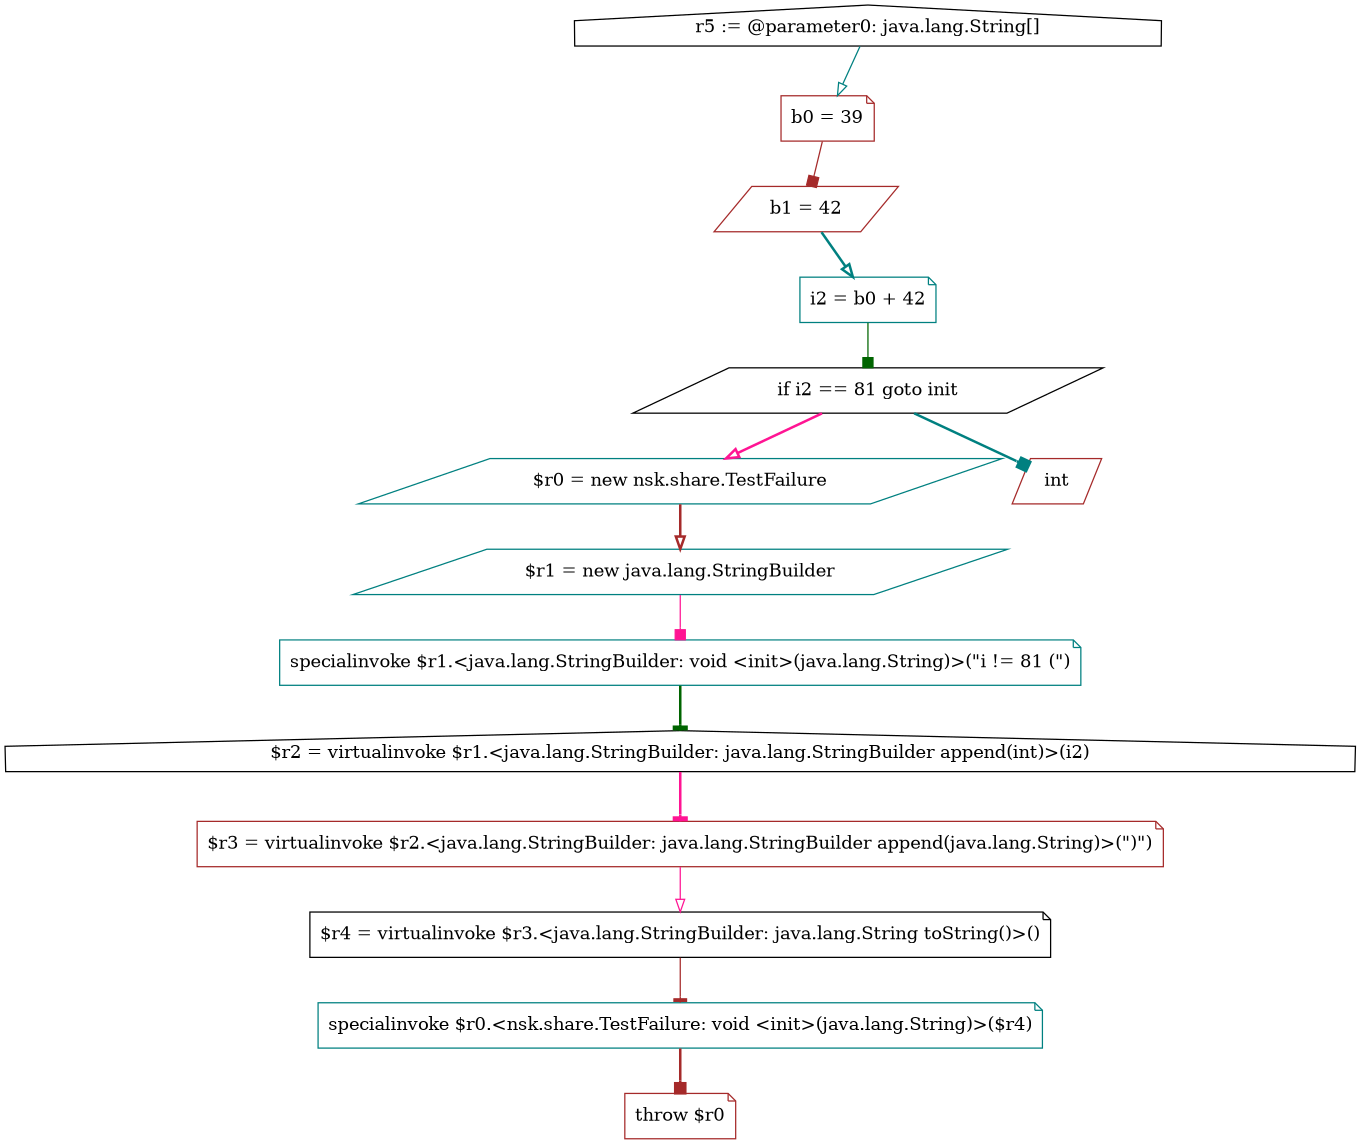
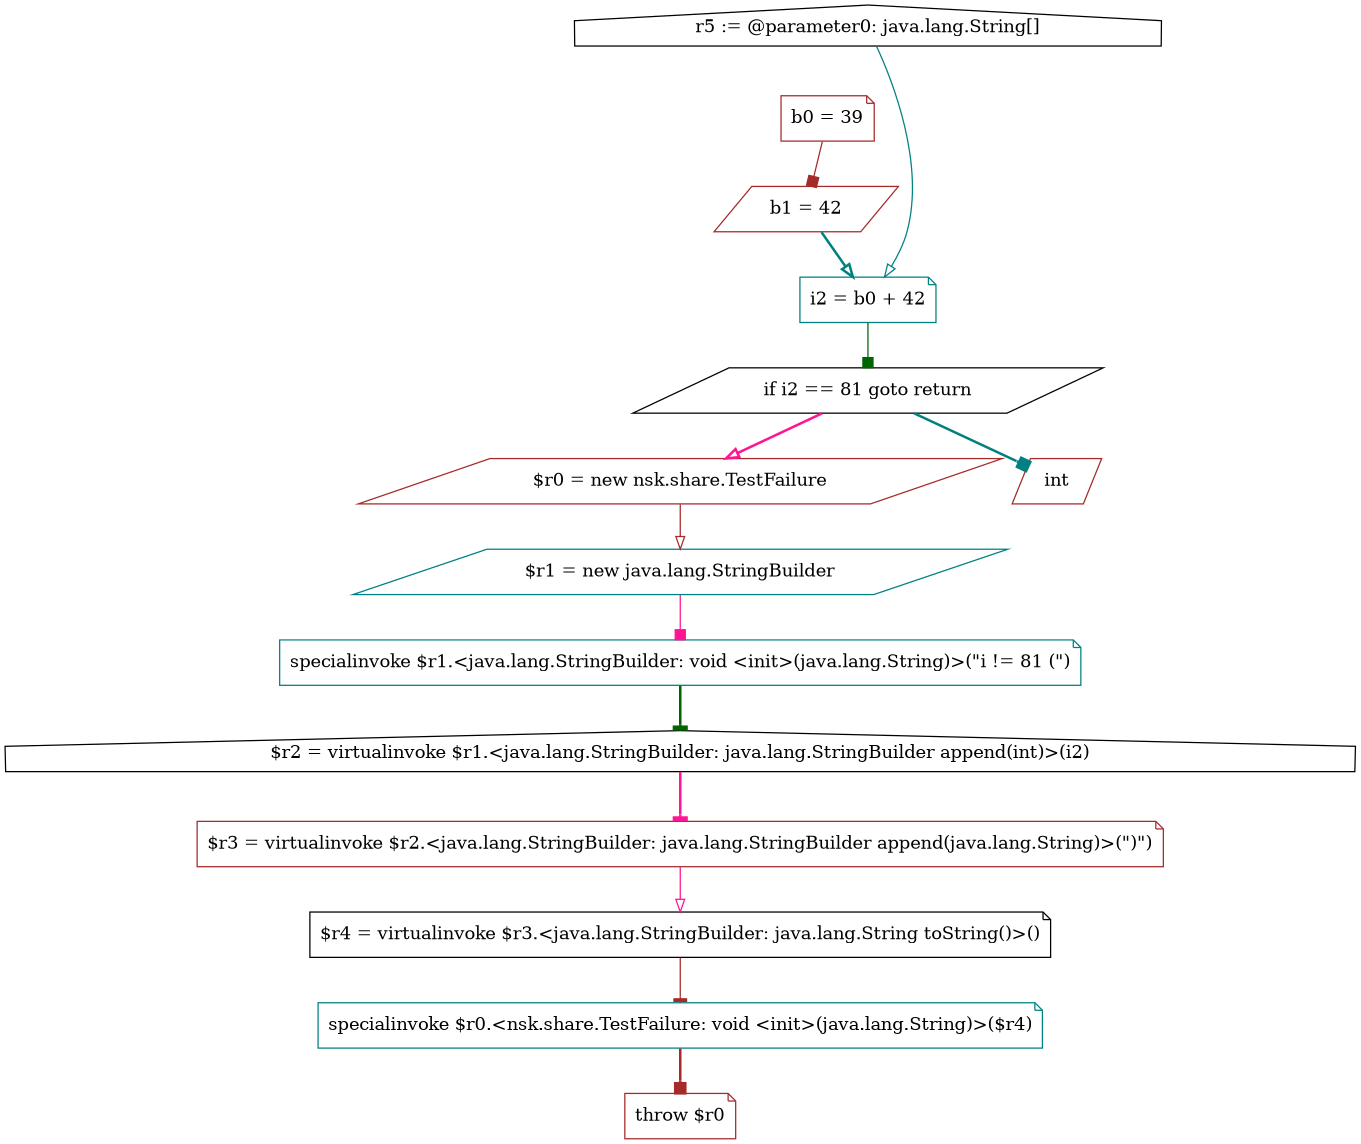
(851, 65) -> (910, 156)
(868, 391) -> (868, 391)
(680, 481) -> (680, 481)
(680, 520) -> (680, 520)
